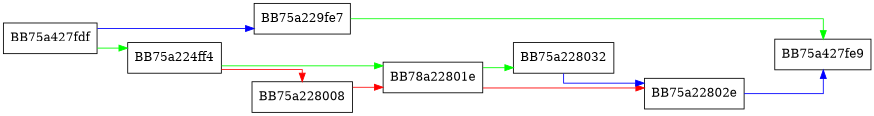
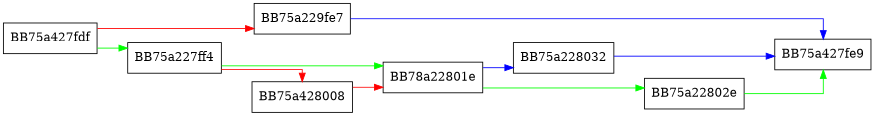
(593, 19) -> (593, 19)
(171, 29) -> (171, 29)
(175, 58) -> (175, 58)
(494, 68) -> (494, 68)
(595, 83) -> (690, 56)
(559, 88) -> (559, 88)
(791, 94) -> (791, 94)
(302, 97) -> (302, 97)
